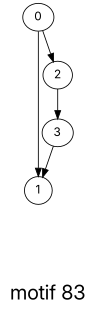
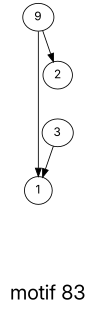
(38, 17) -> (38, 17)
(58, 100) -> none
